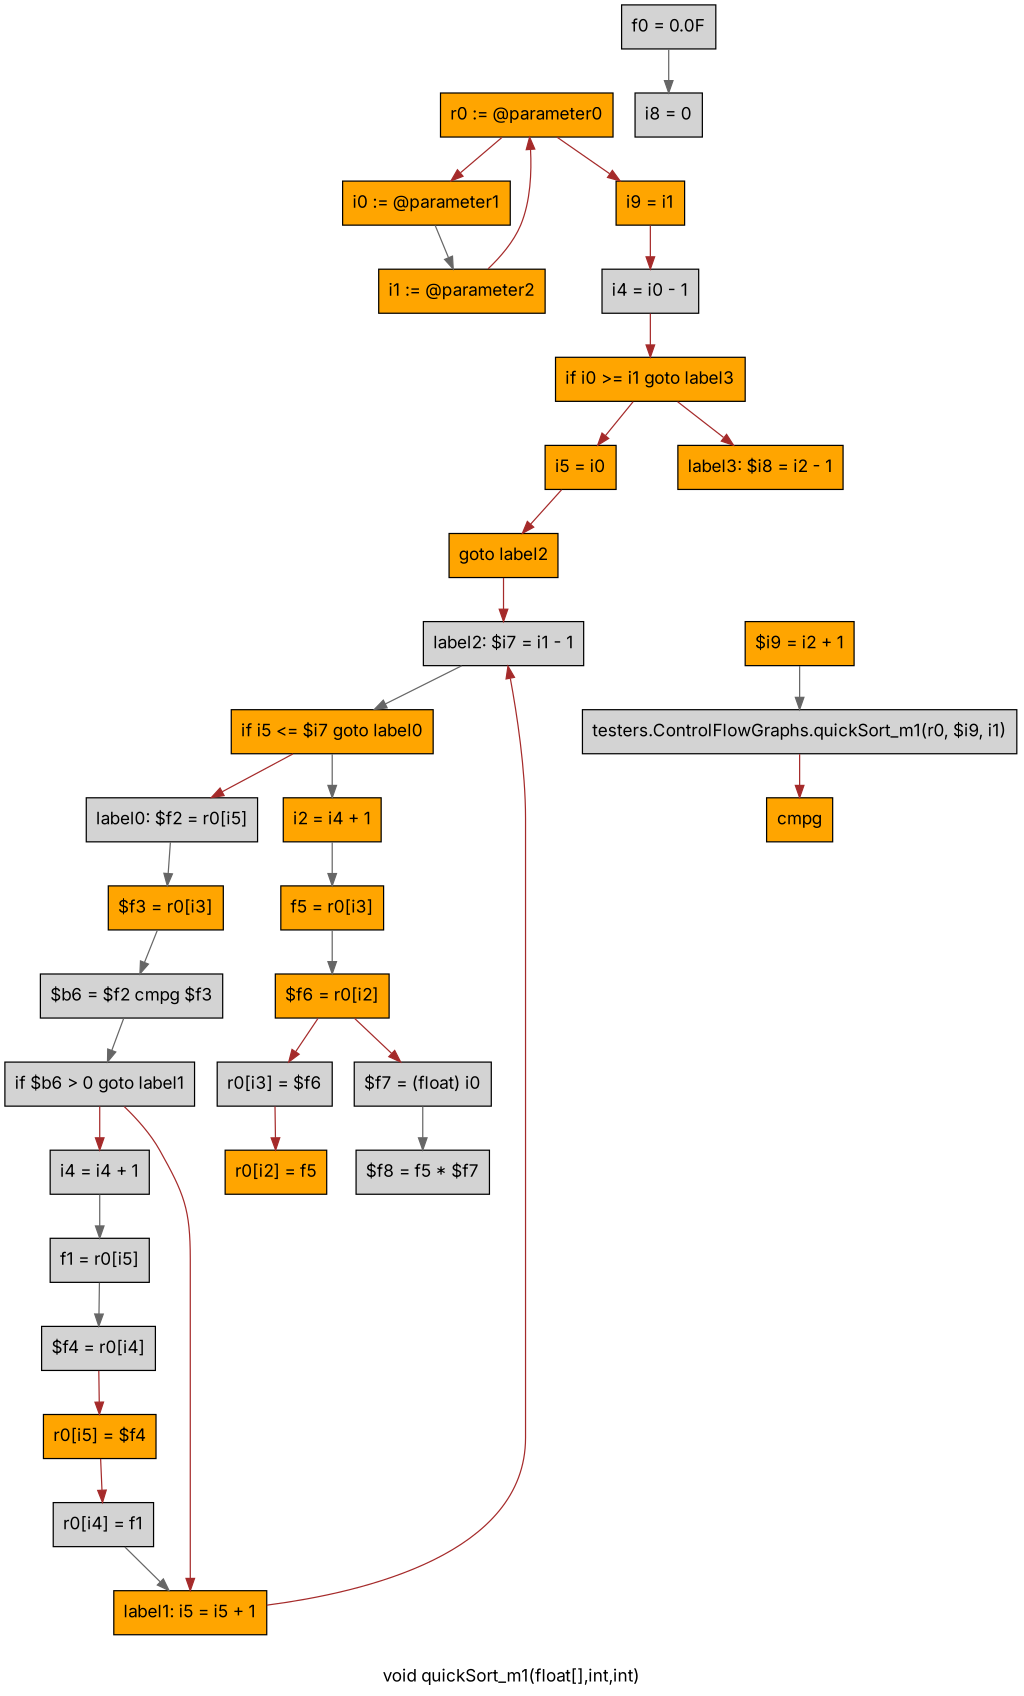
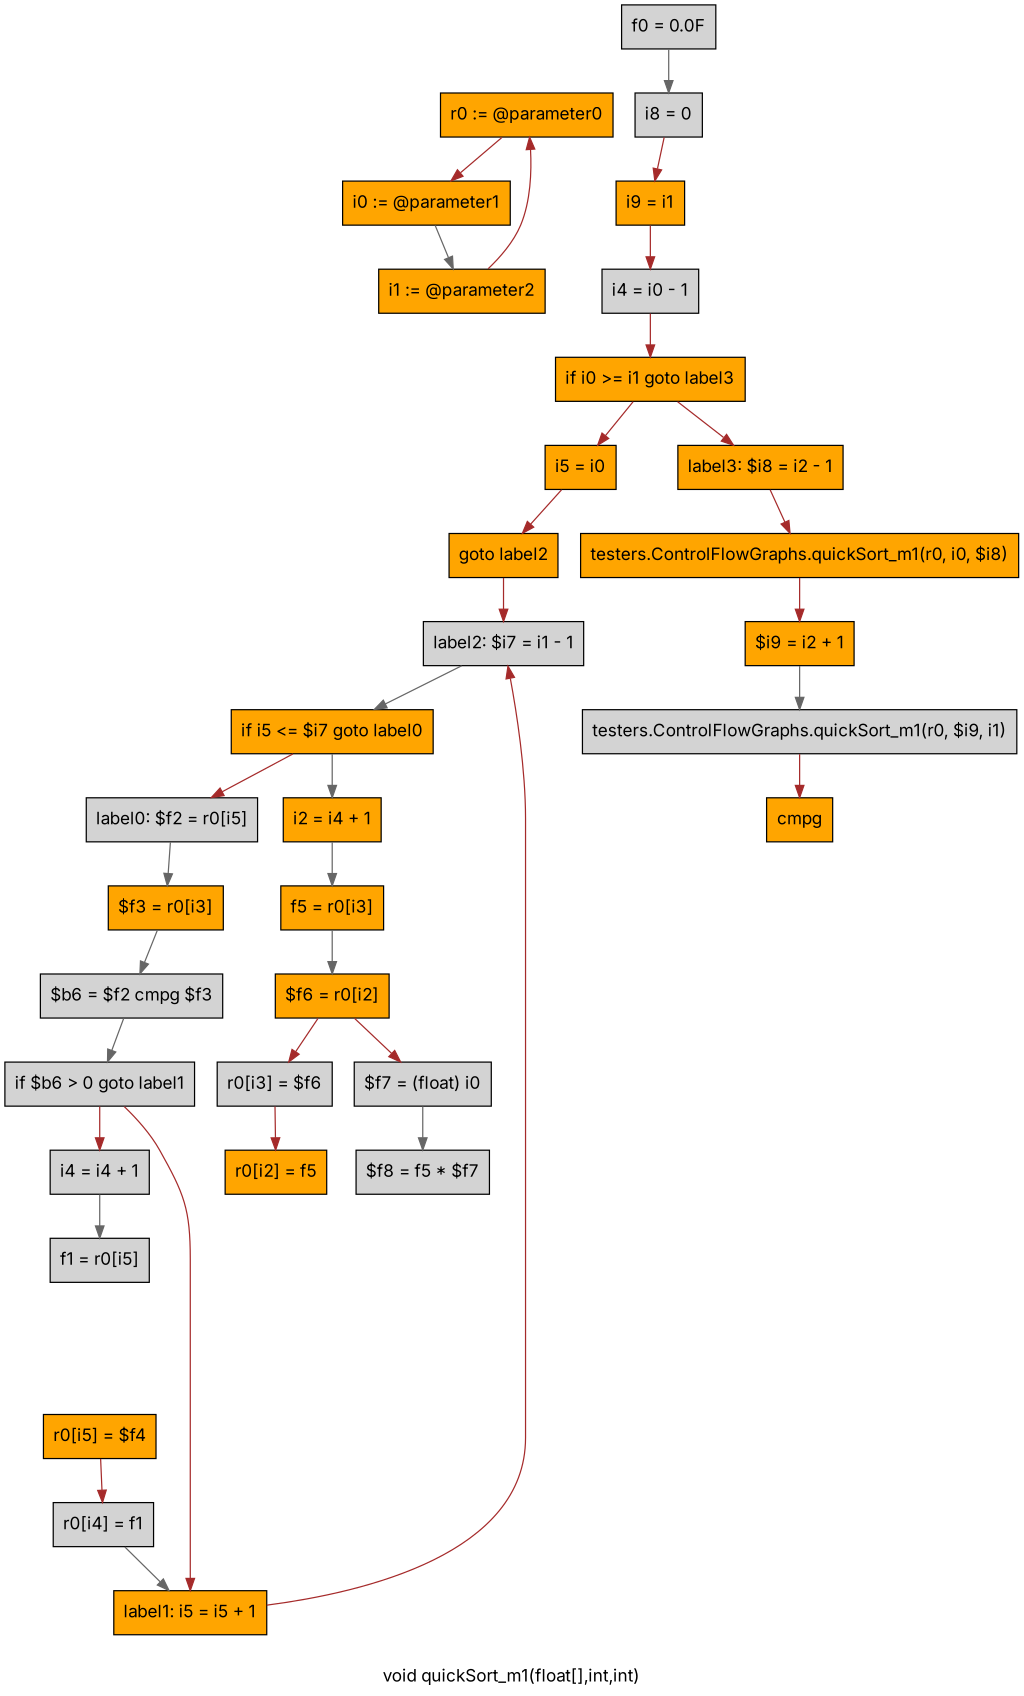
(583, 155) -> (661, 153)
none -> (800, 556)
(99, 1348) -> none
